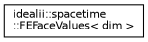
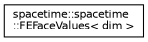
(74, 21) -> (74, 21)
